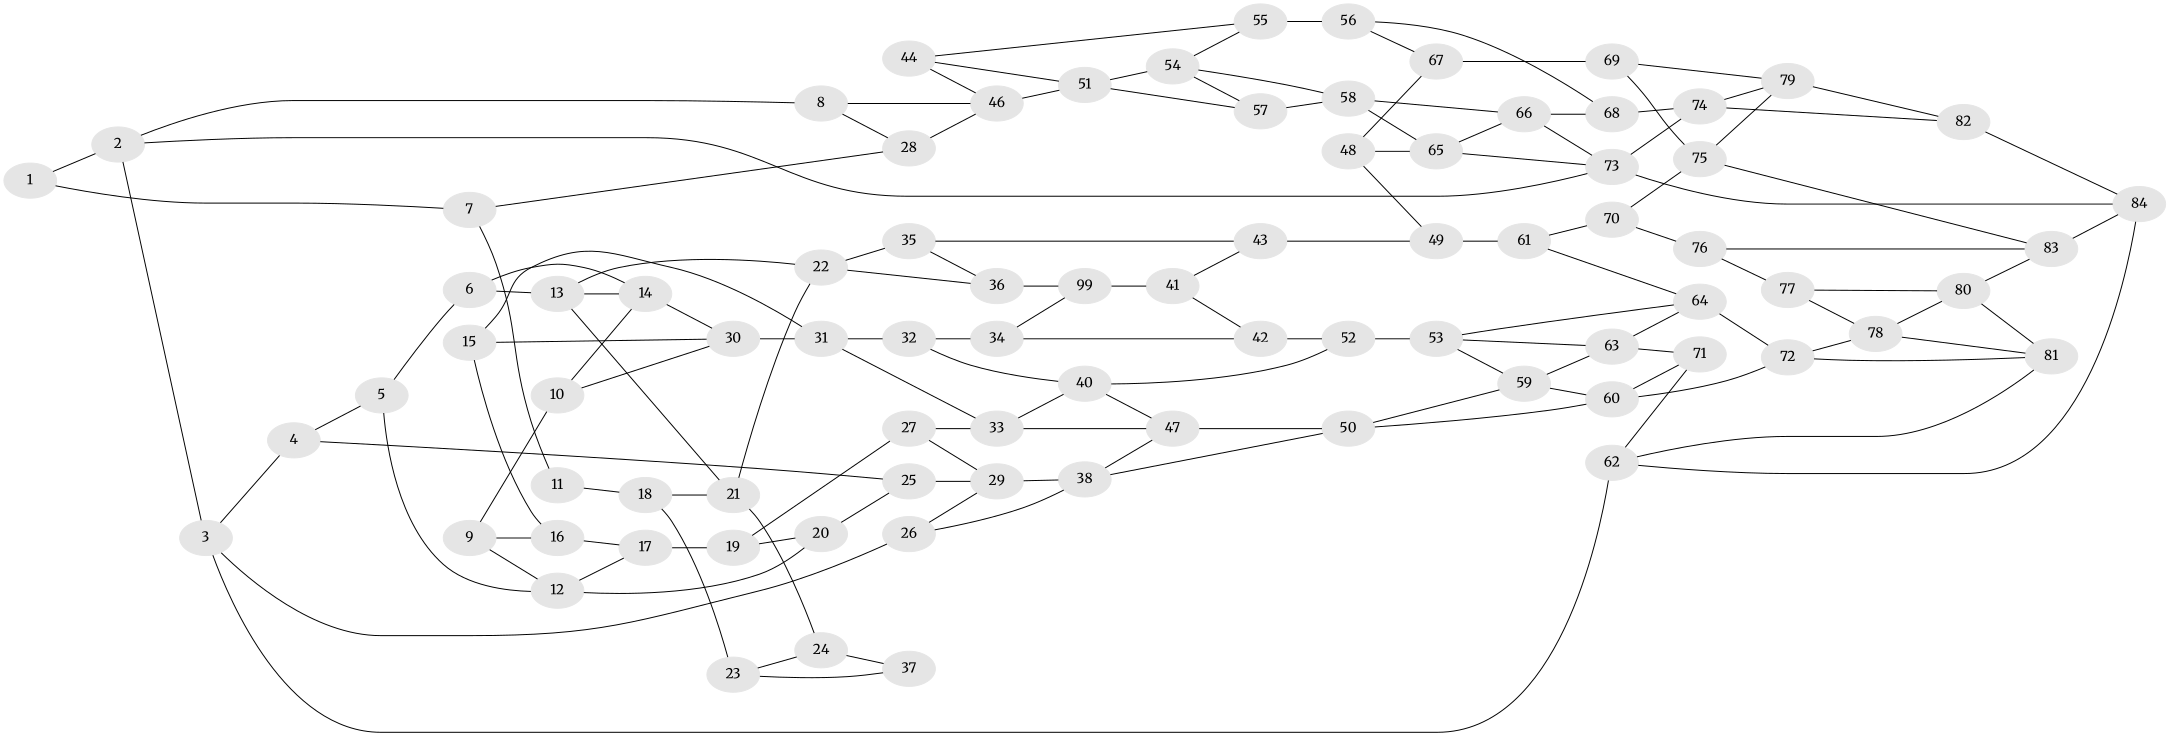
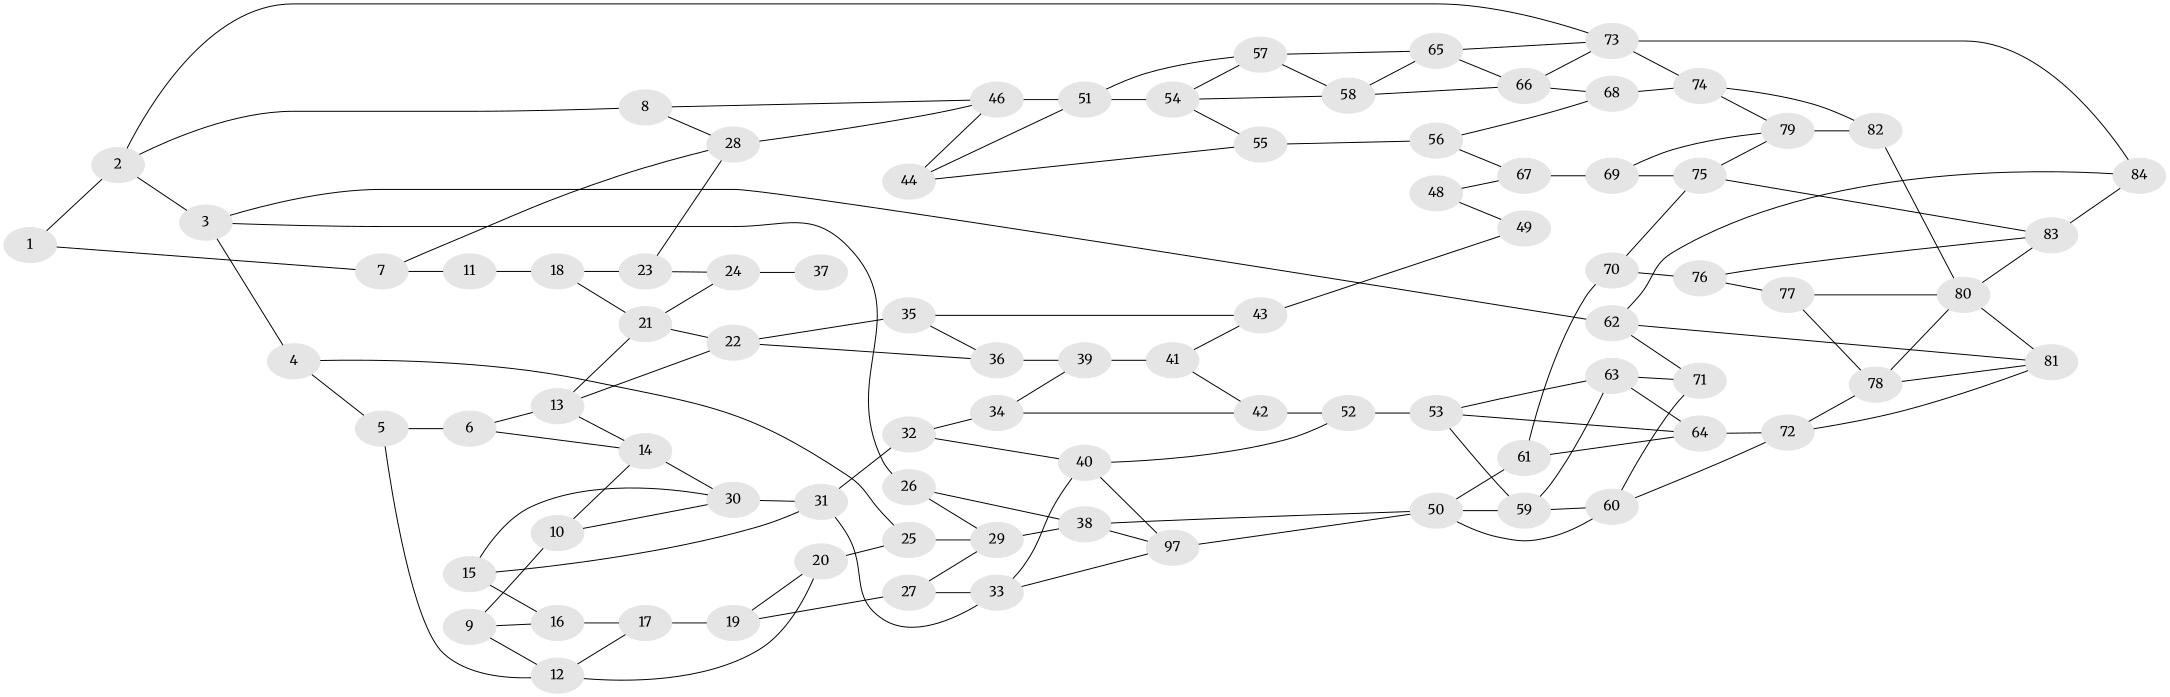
(1392, 151) -> (1348, 53)
(2051, 163) -> (1916, 206)
(1480, 241) -> (1480, 484)
(1085, 286) -> (1085, 360)
(1173, 429) -> (1173, 548)
(822, 678) -> (689, 208)
